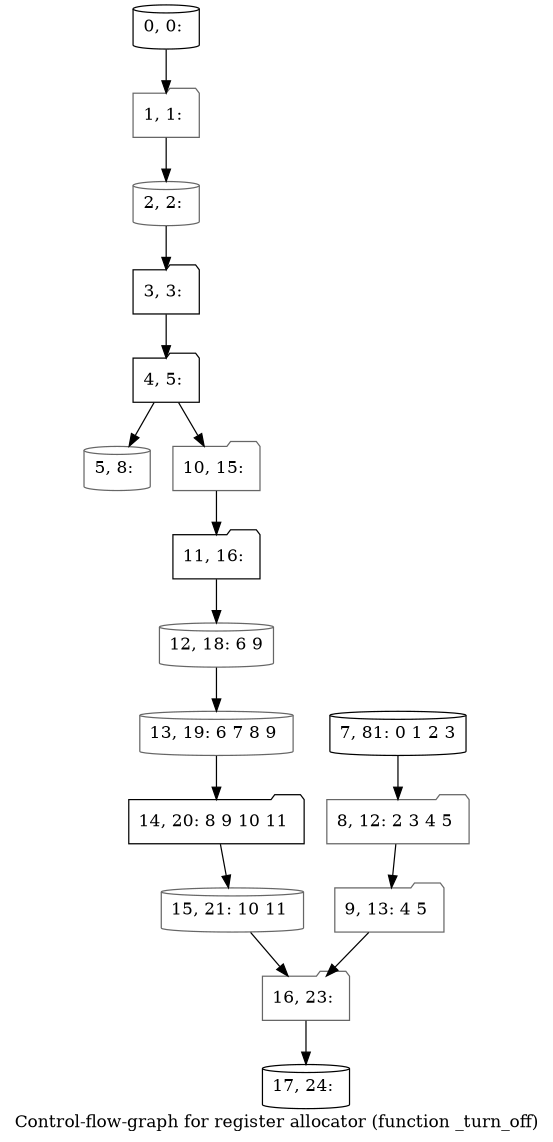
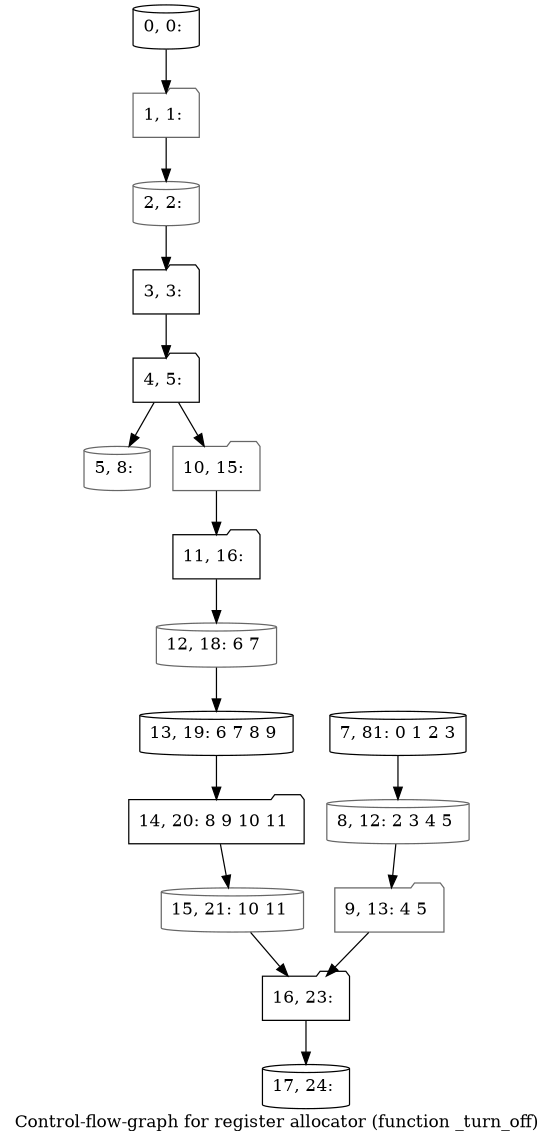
(216, 645) -> (216, 645)
(216, 733) -> (216, 733)
(398, 822) -> (398, 822)
(306, 998) -> (306, 998)
